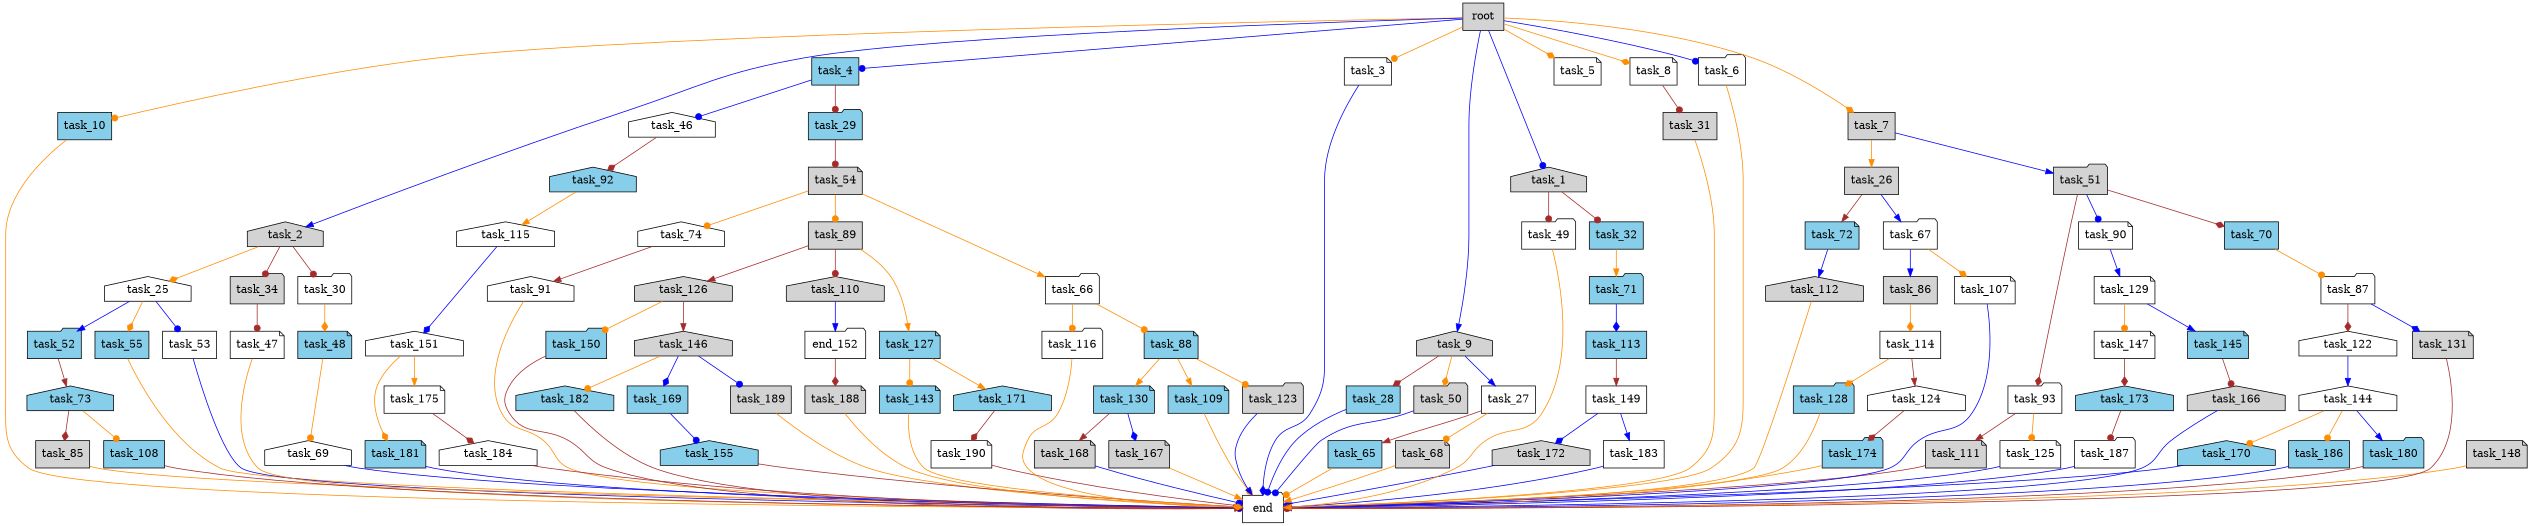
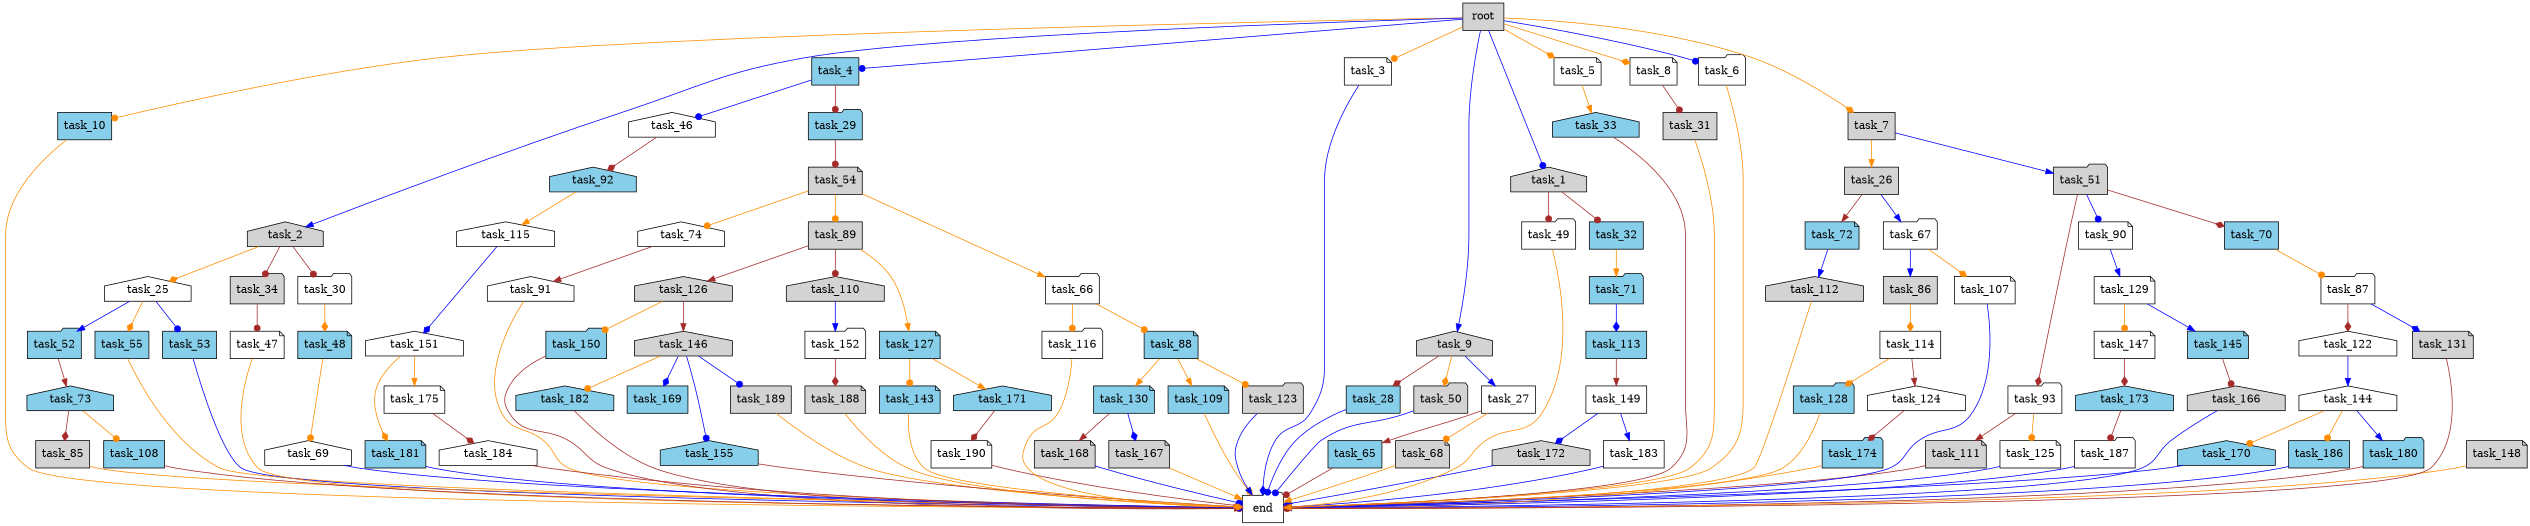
none -> (1596, 126)
(190, 345) -> (190, 345)
(835, 345) -> (835, 345)
(682, 426) -> (697, 395)
(1311, 481) -> (1311, 481)
